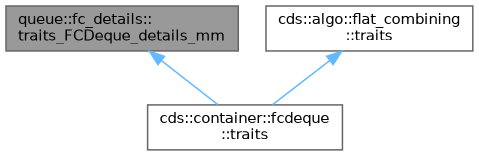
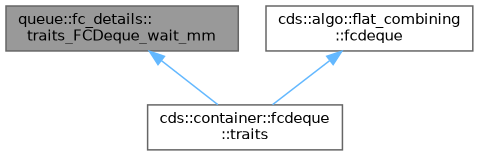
(122, 28) -> (122, 28)
(369, 28) -> (369, 28)
